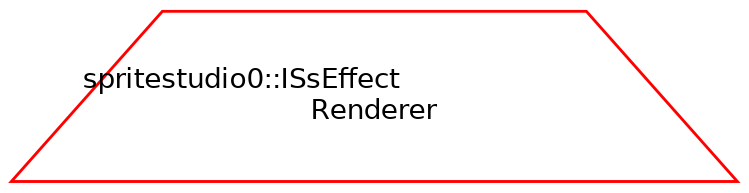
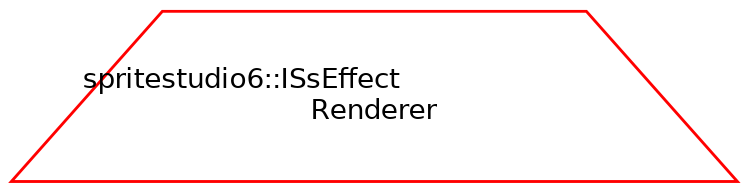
(374, 96) -> (374, 96)
